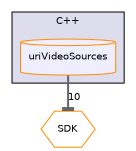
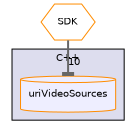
(68, 91) -> (68, 56)
